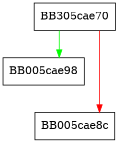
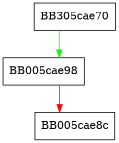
(100, 68) -> (60, 95)
